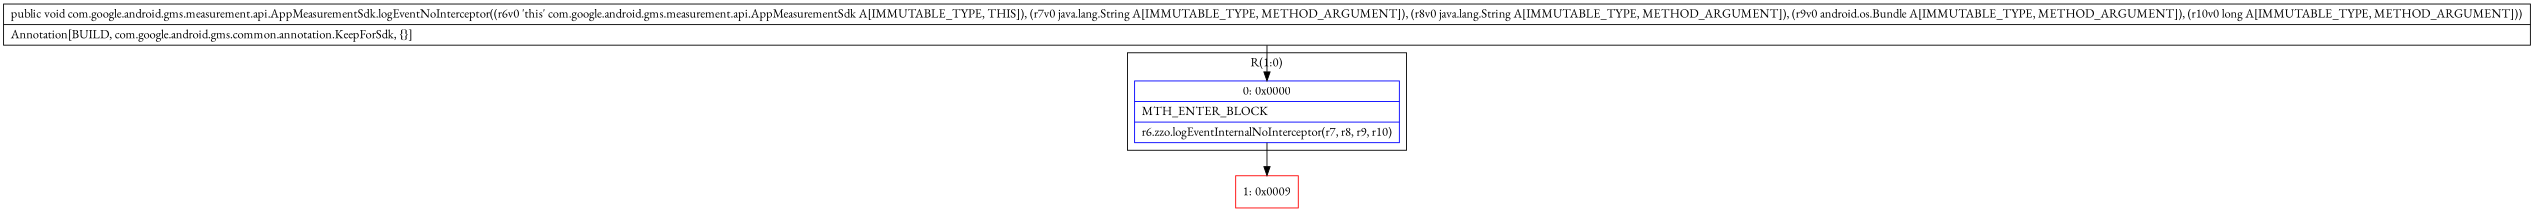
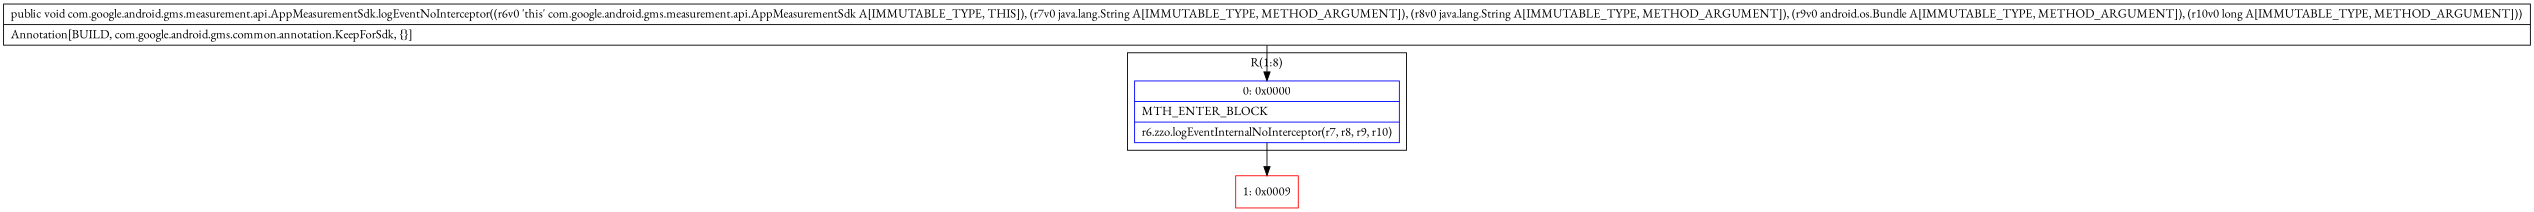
(1267, 63) -> (1267, 63)
